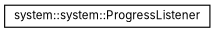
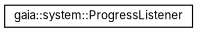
(107, 16) -> (99, 16)
